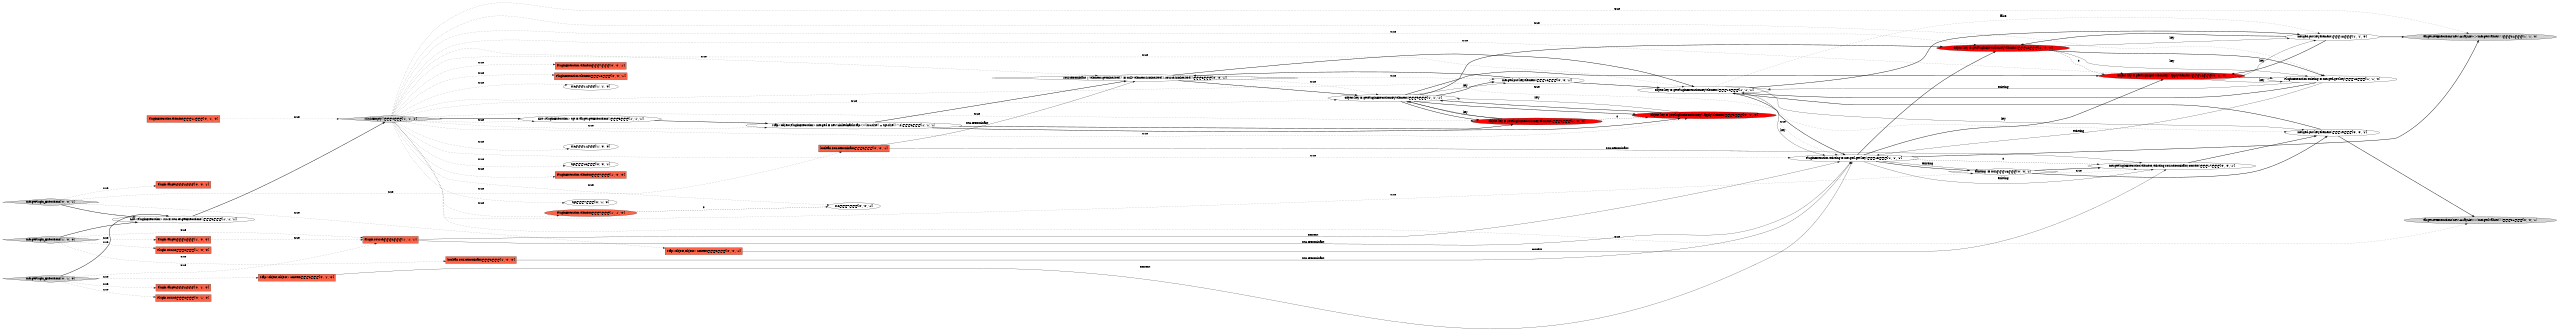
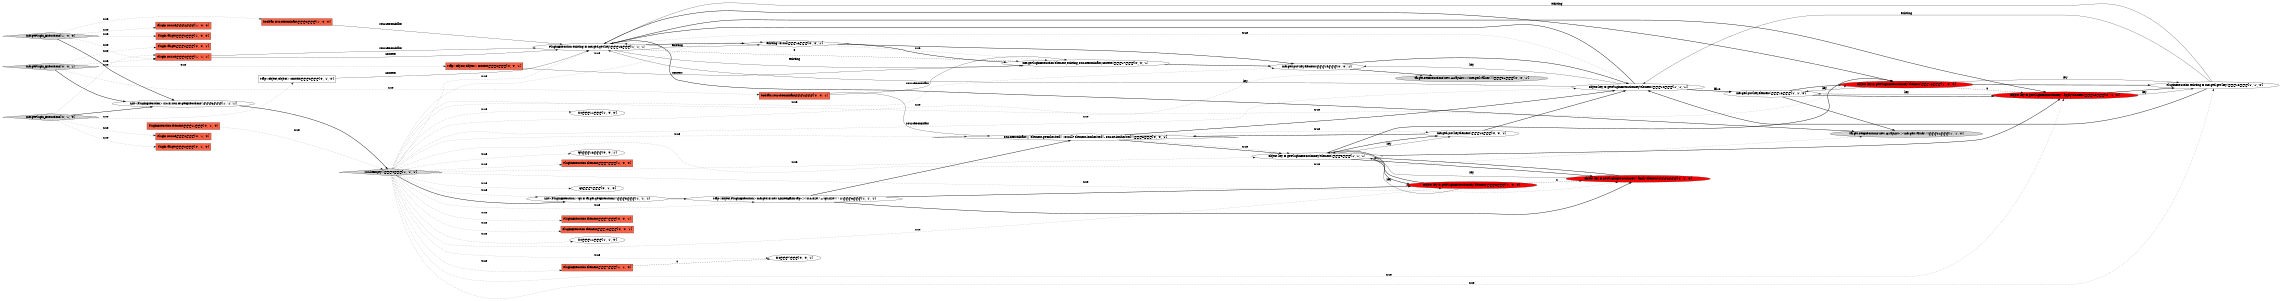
(591, 213) -> (597, 268)
(286, 240) -> (110, 62)
(297, 278) -> (297, 79)
